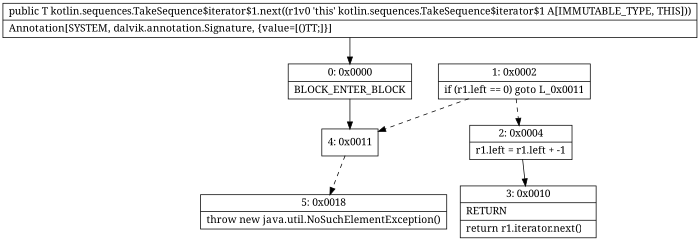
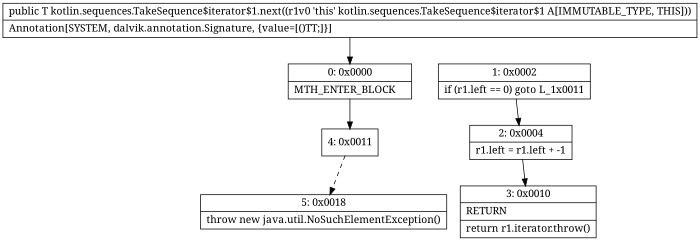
(350, 90) -> (345, 90)
(514, 90) -> (514, 90)
(517, 109) -> (517, 109)
(427, 114) -> none
(524, 229) -> (528, 229)
